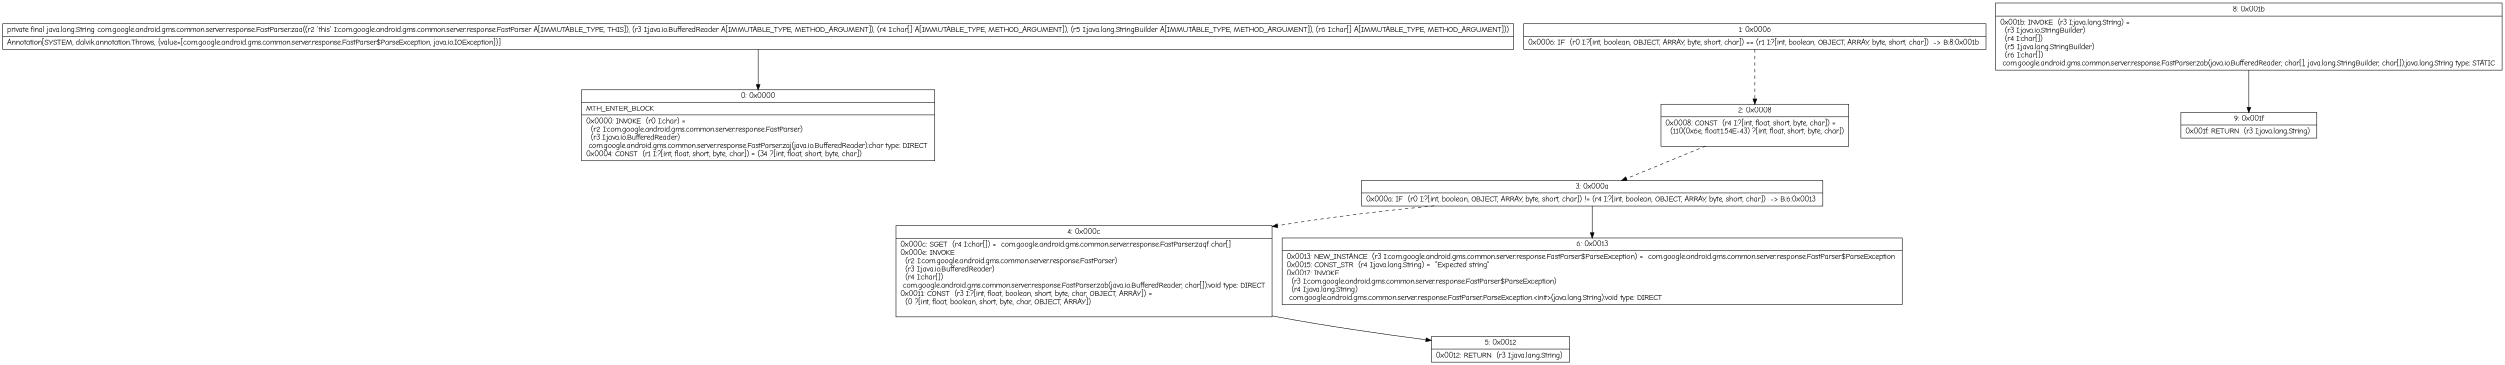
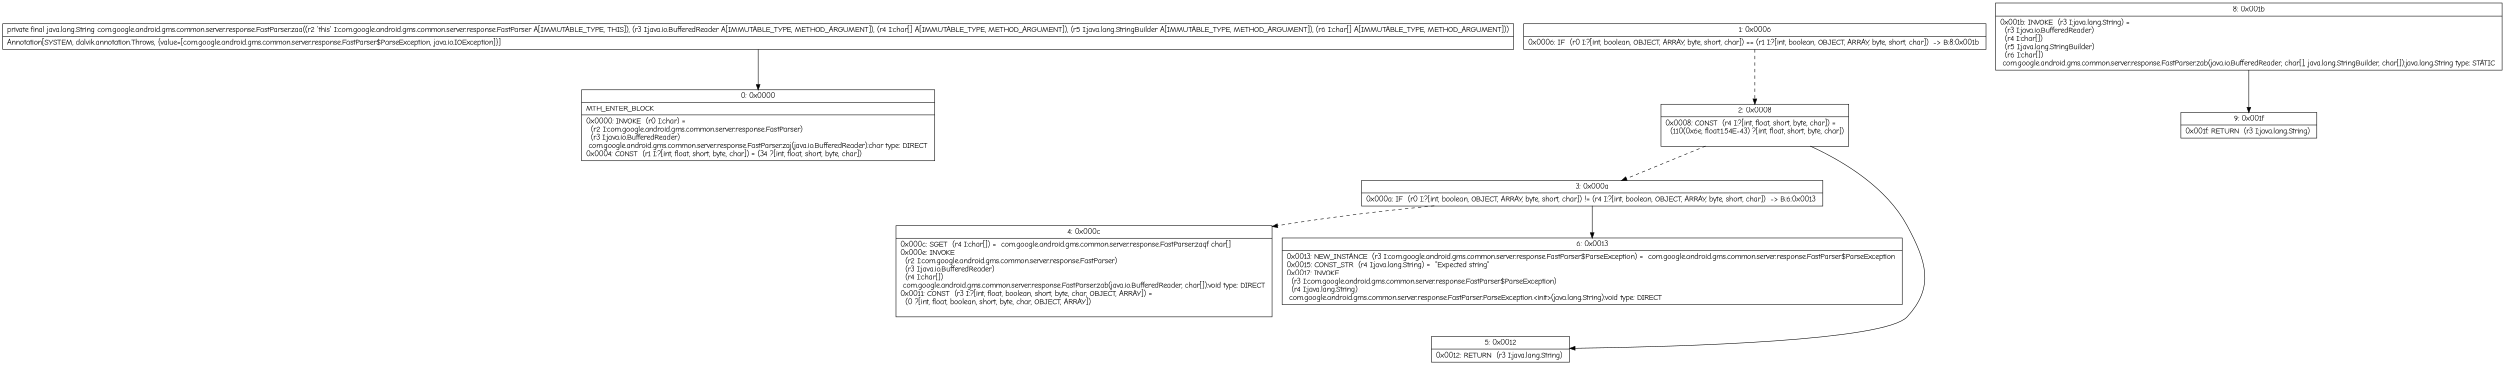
(2043, 31) -> (2047, 31)
(1349, 329) -> (1856, 332)
